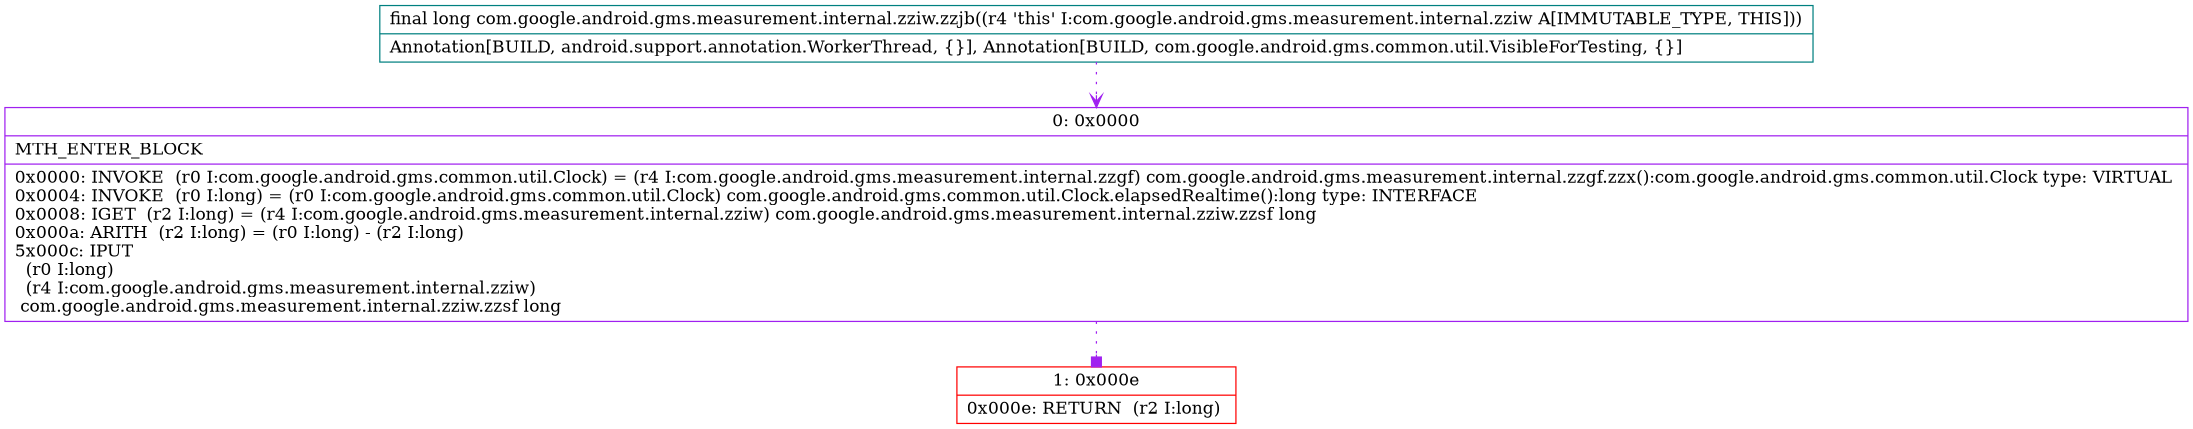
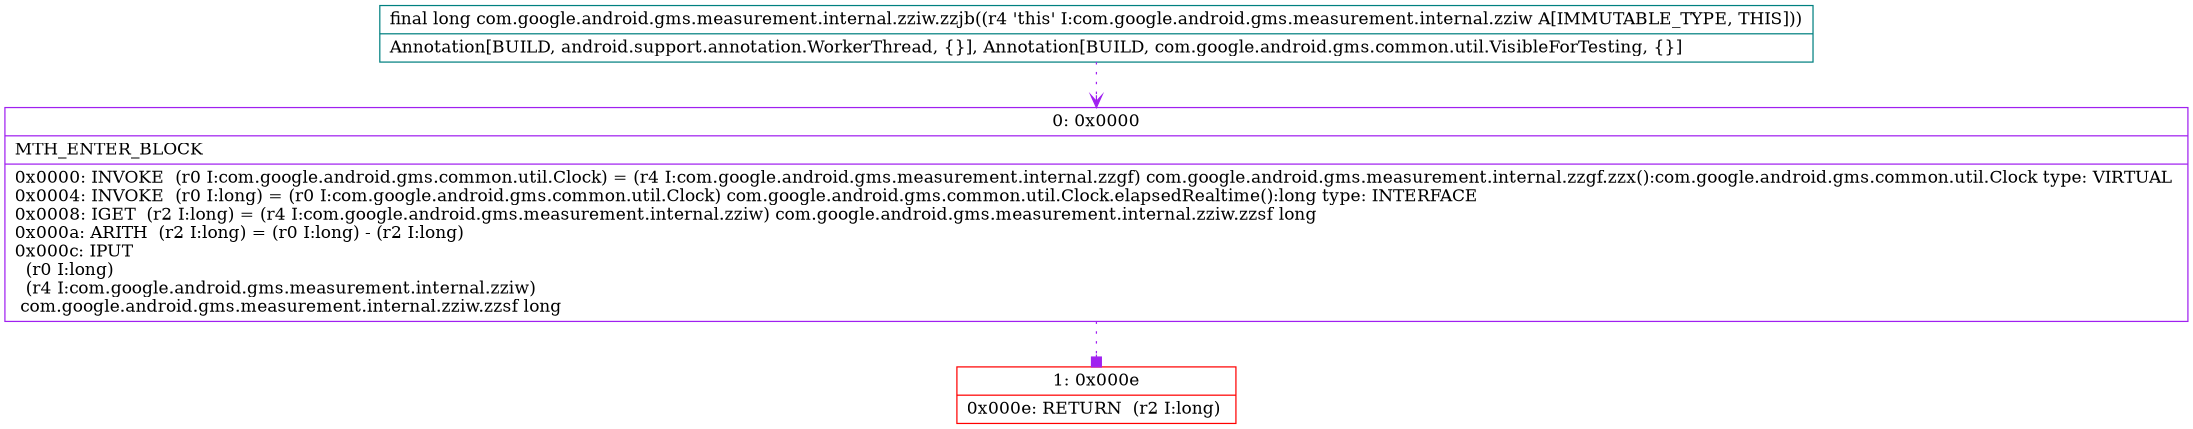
(80, 251) -> (80, 251)
